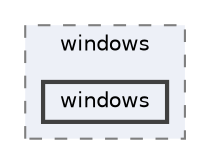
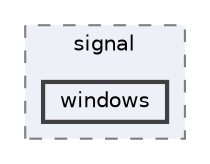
(105, 45) -> (105, 45)
